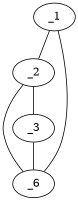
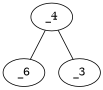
(54, 17) -> none
(34, 73) -> (52, 17)
(34, 156) -> none
